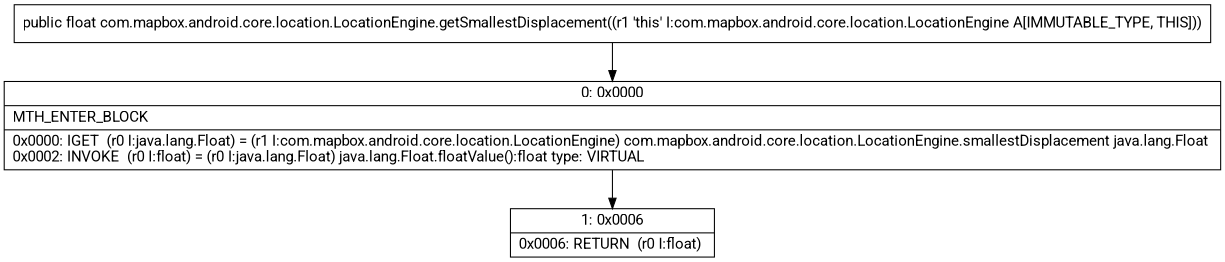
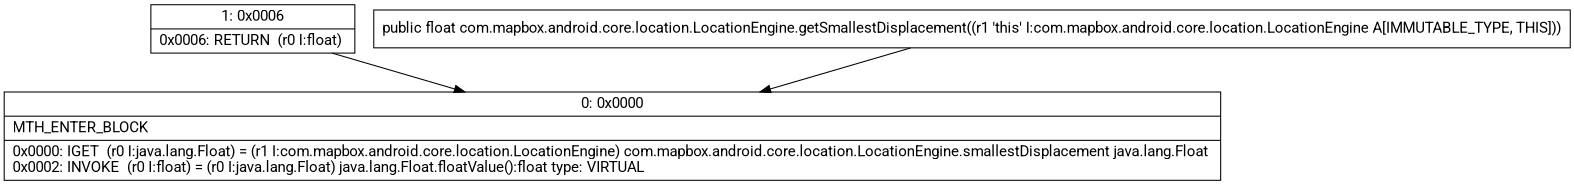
(612, 184) -> (393, 71)
